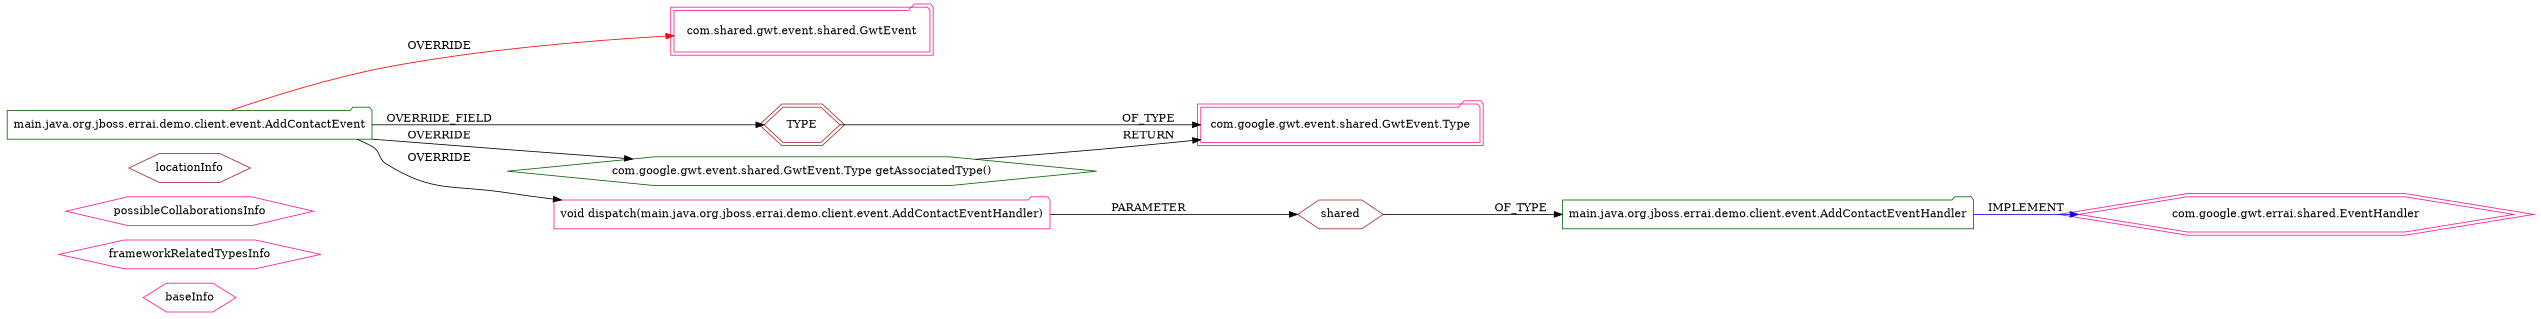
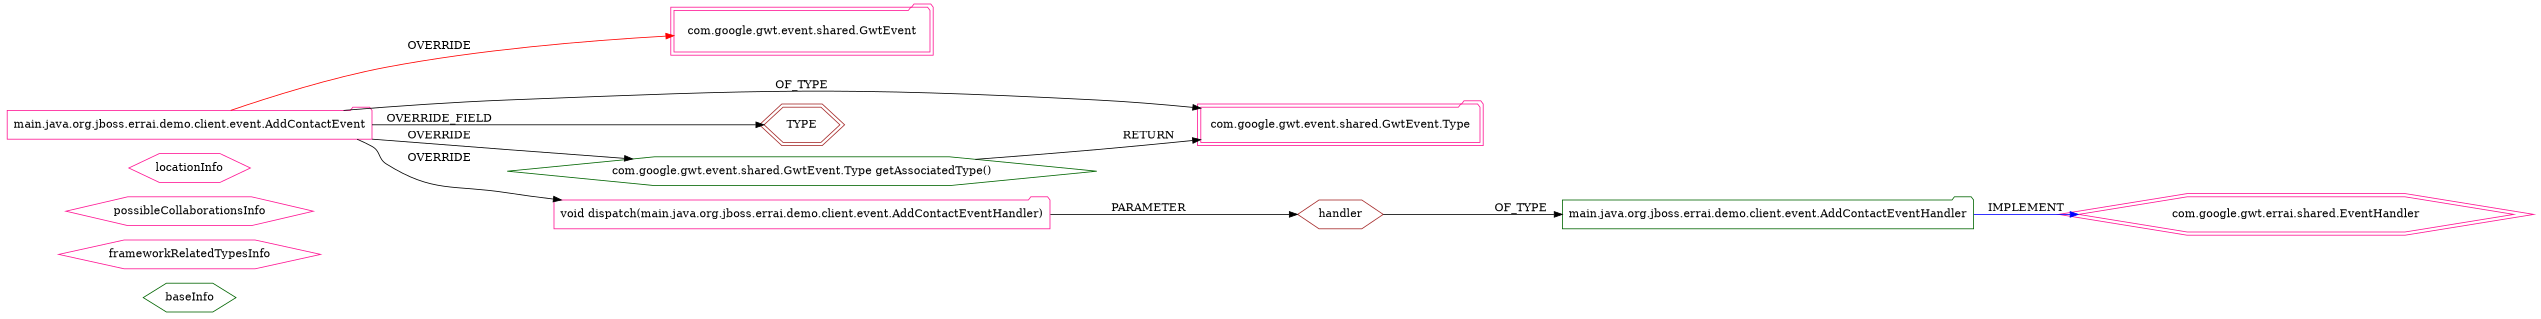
(802, 31) -> (802, 31)
(190, 125) -> (190, 125)
(1016, 125) -> (768, 92)
(190, 168) -> (190, 168)
(1340, 214) -> (1340, 214)
(190, 298) -> (190, 298)
